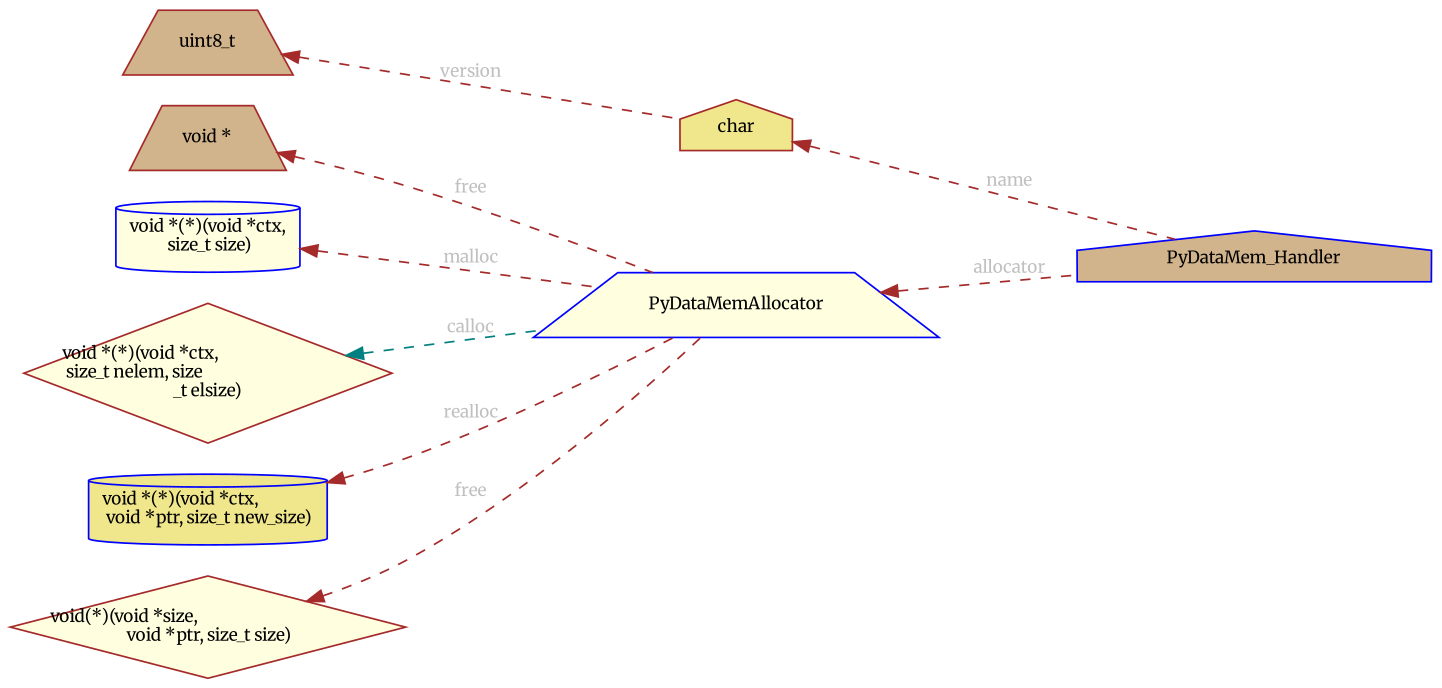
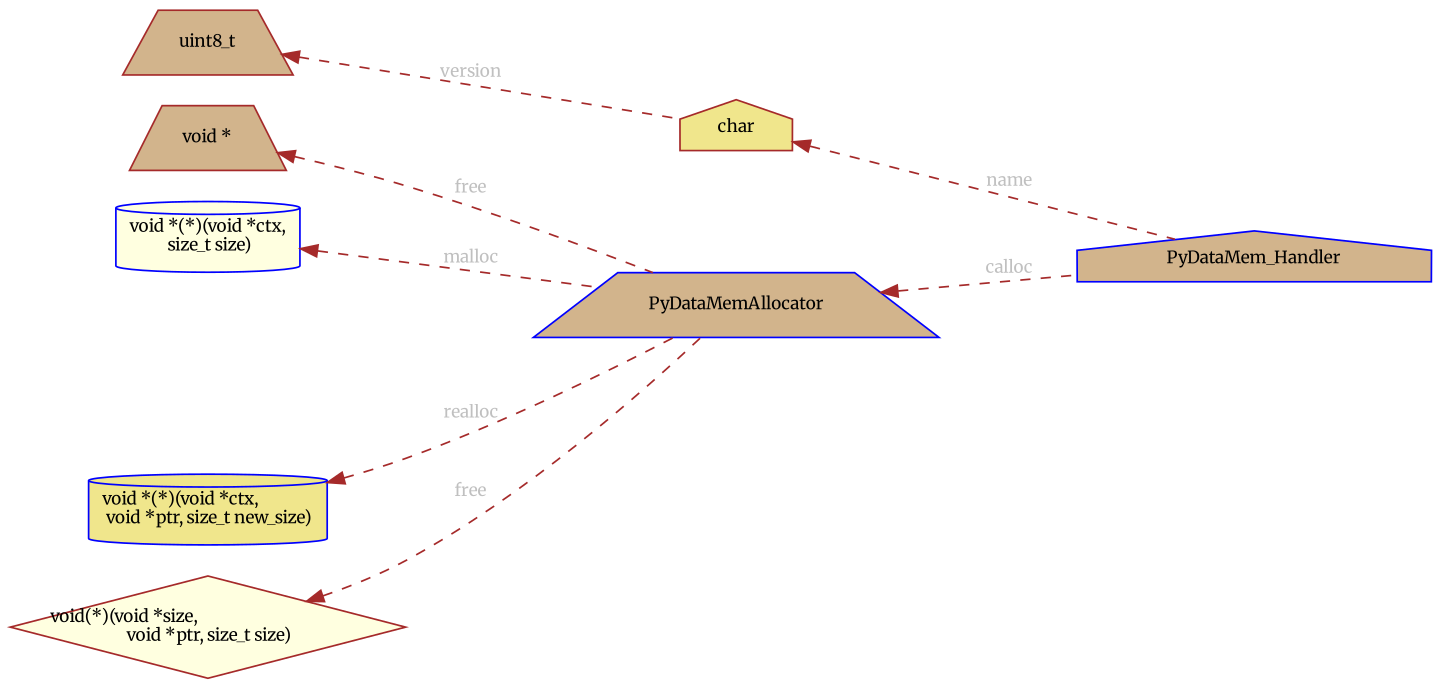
(1008, 268) -> (1008, 268)
(736, 305) -> (736, 305)
(208, 373) -> none
